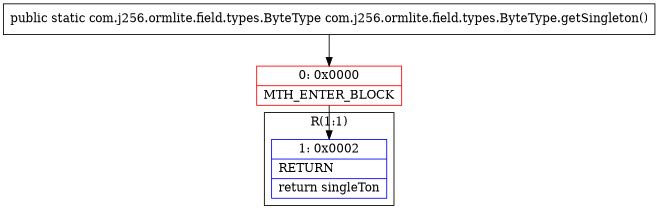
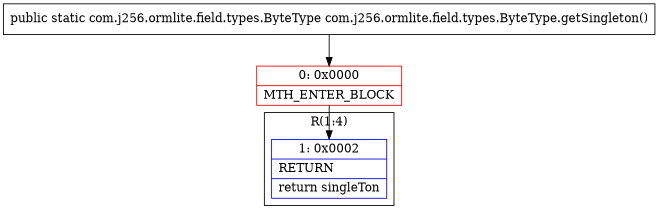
(329, 122) -> (329, 122)
